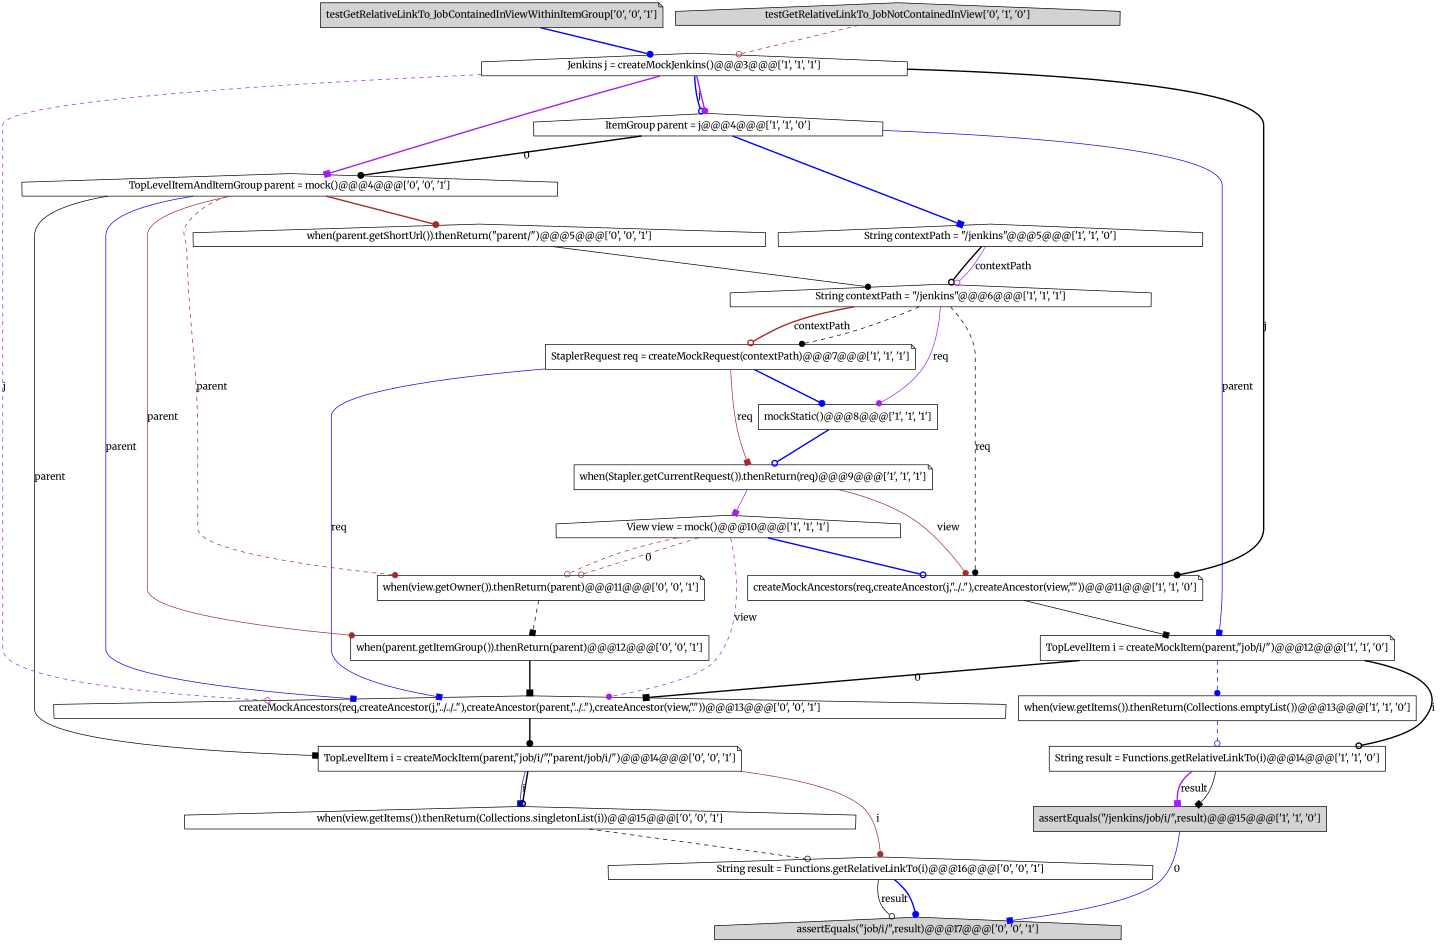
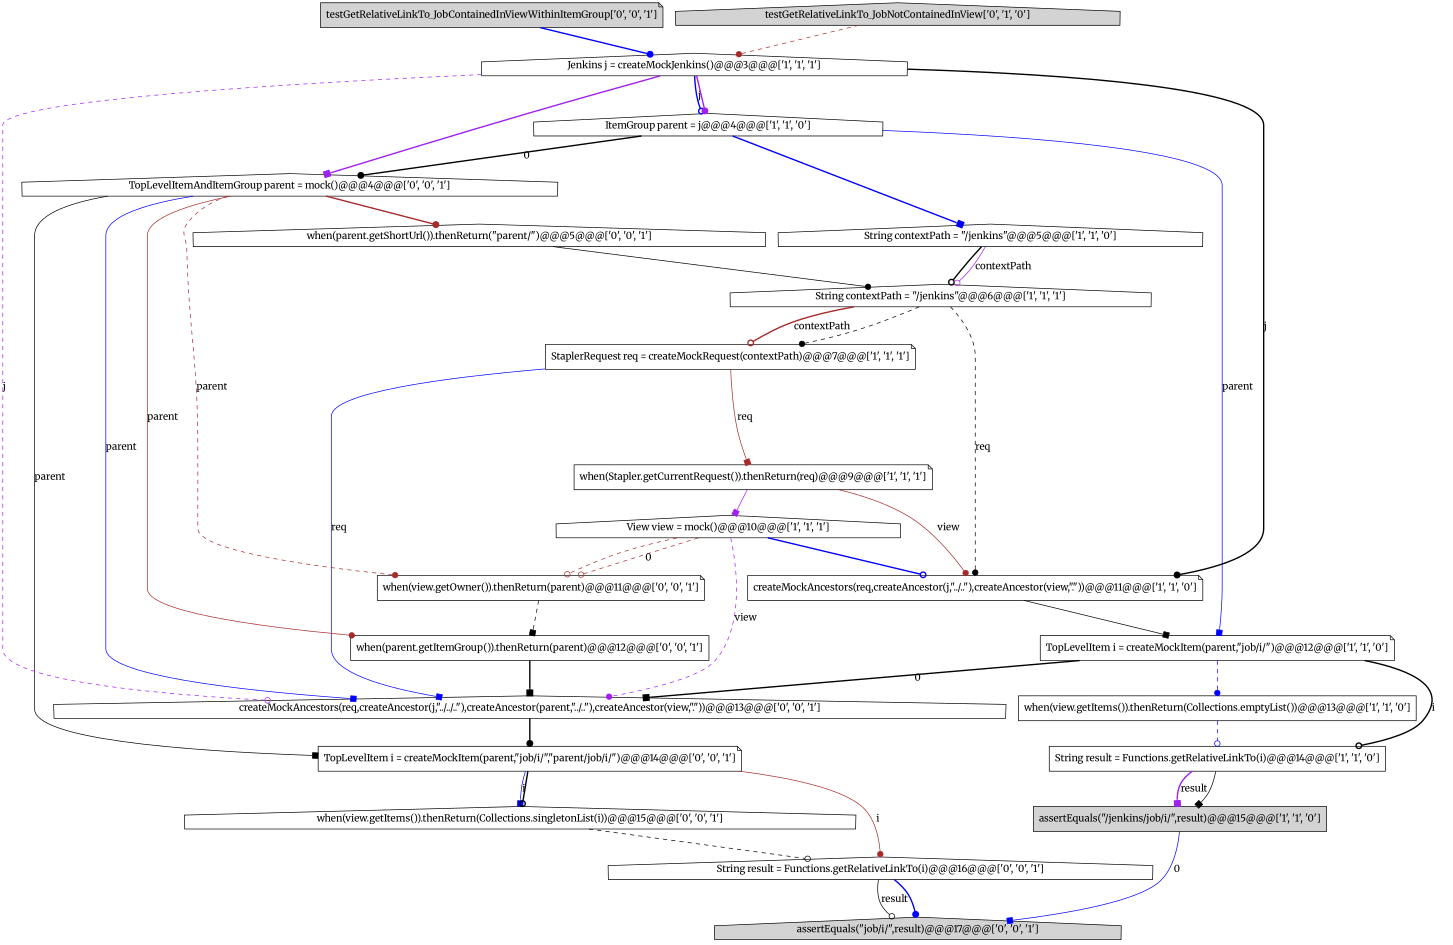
(800, 39) -> (800, 39)
(848, 417) -> none
